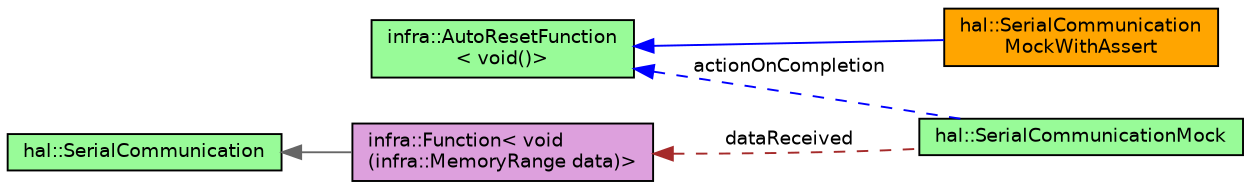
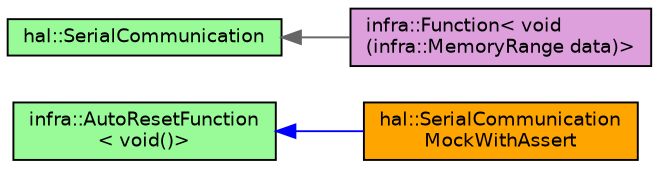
(1081, 137) -> none
